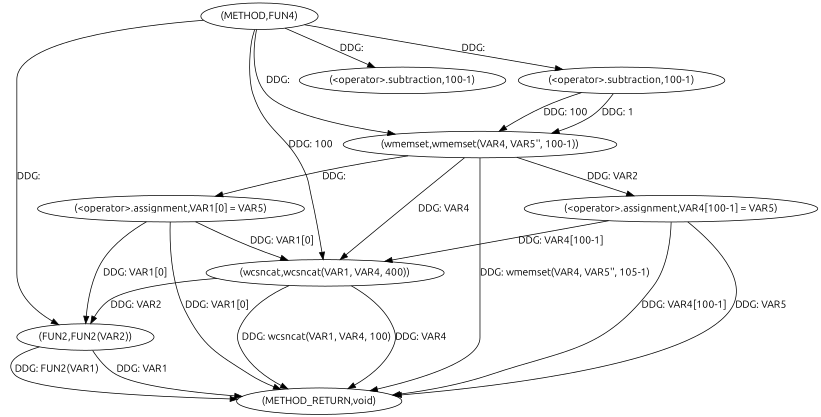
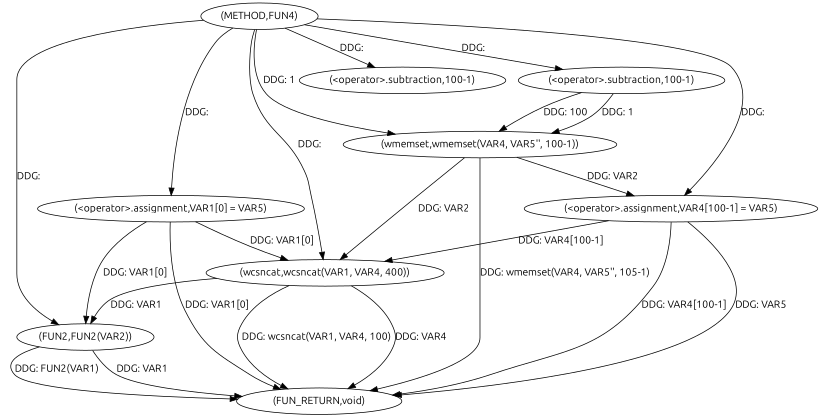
none -> (597, 37)
(279, 80) -> (279, 80)
(311, 145) -> (311, 145)
(315, 173) -> (187, 101)
(444, 209) -> (444, 209)
(136, 305) -> (136, 305)
(319, 401) -> (319, 401)
